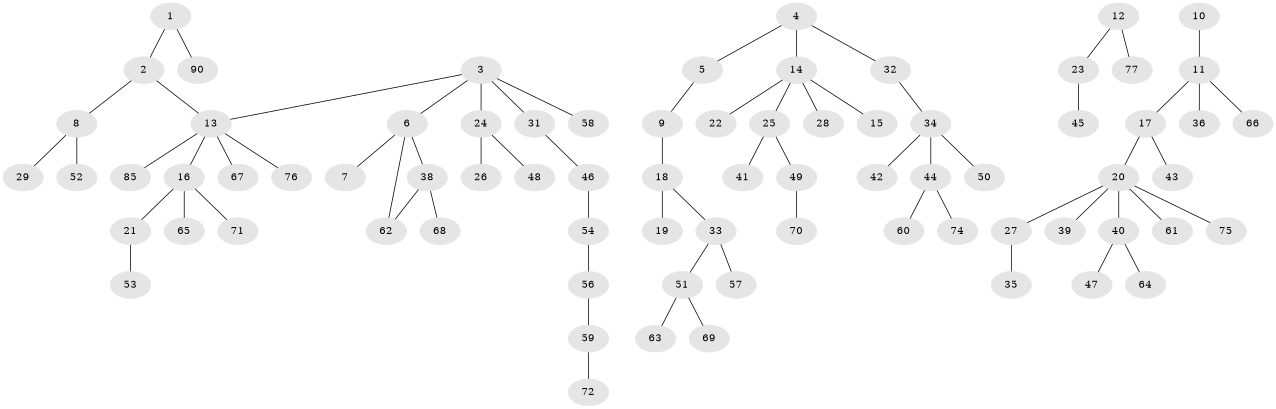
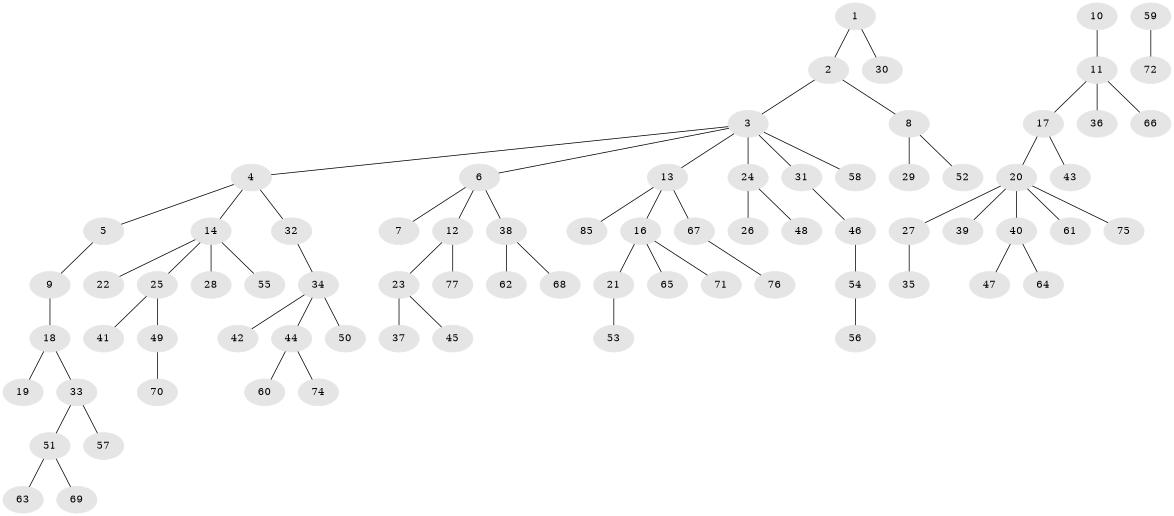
(198, 70) -> (882, 70)
(178, 97) -> (788, 97)
(877, 124) -> (265, 285)
(251, 151) -> (735, 258)
none -> (500, 151)
(397, 177) -> (466, 204)
(588, 312) -> none
none -> (399, 339)
